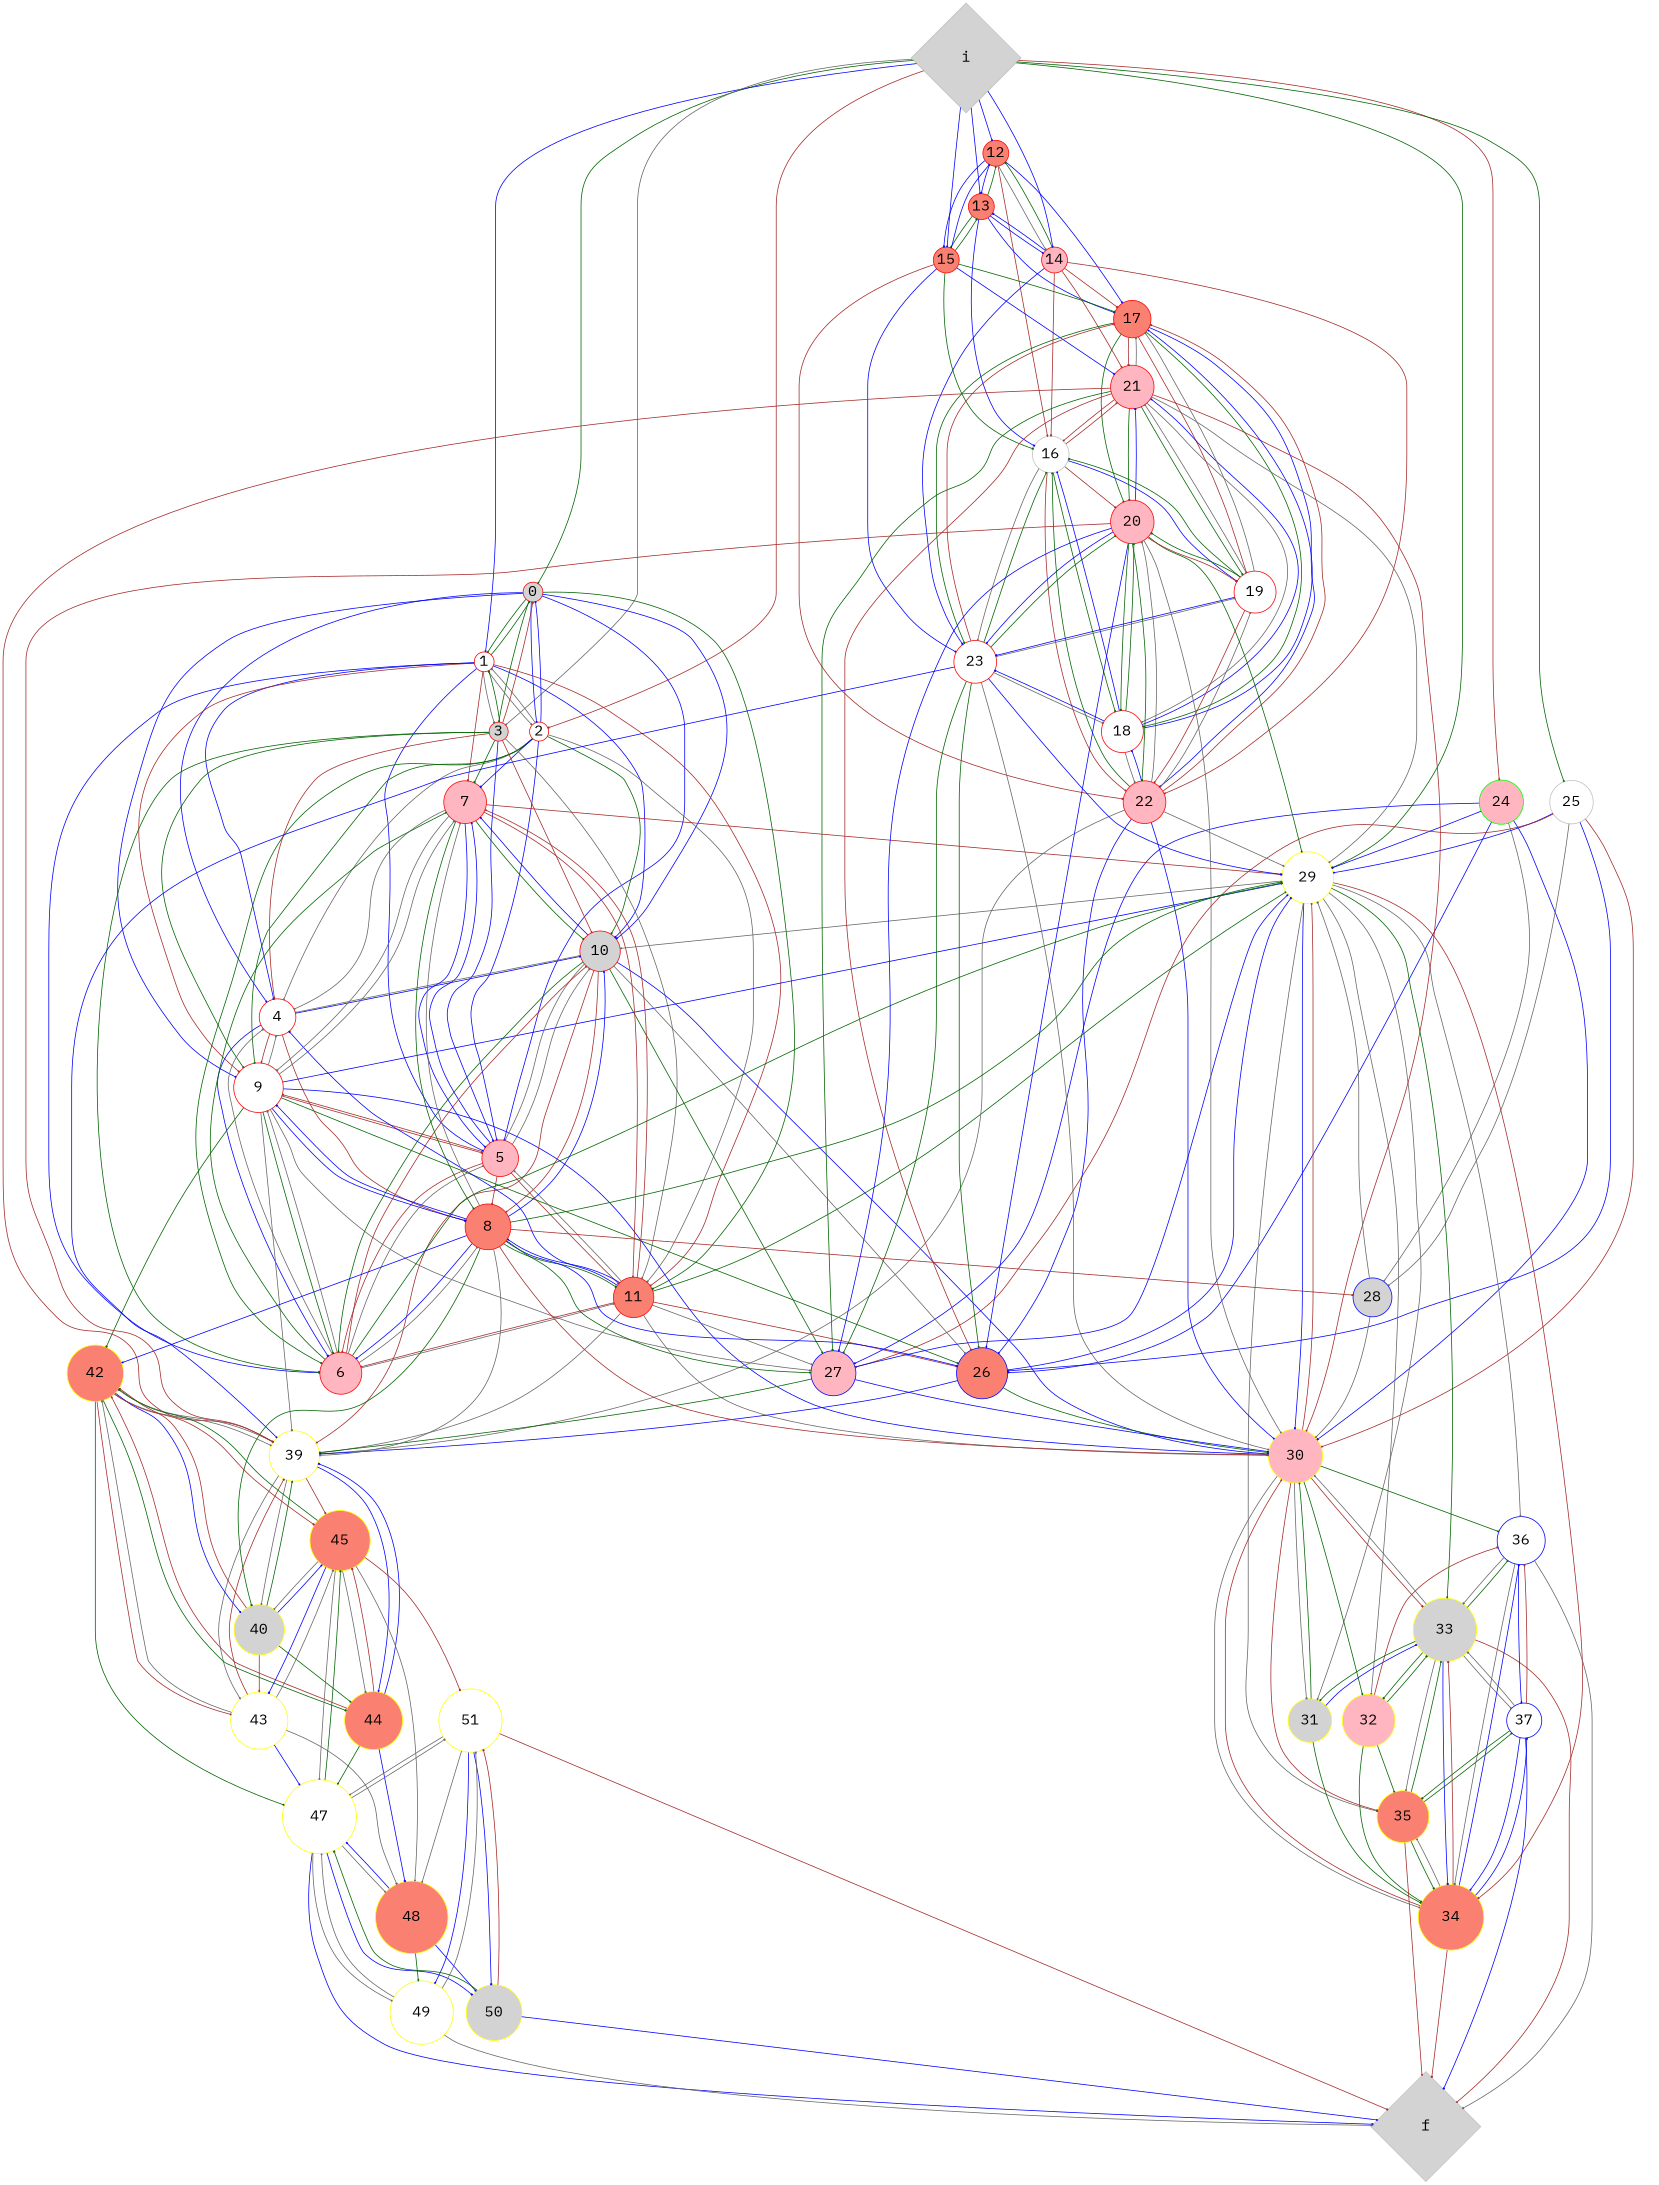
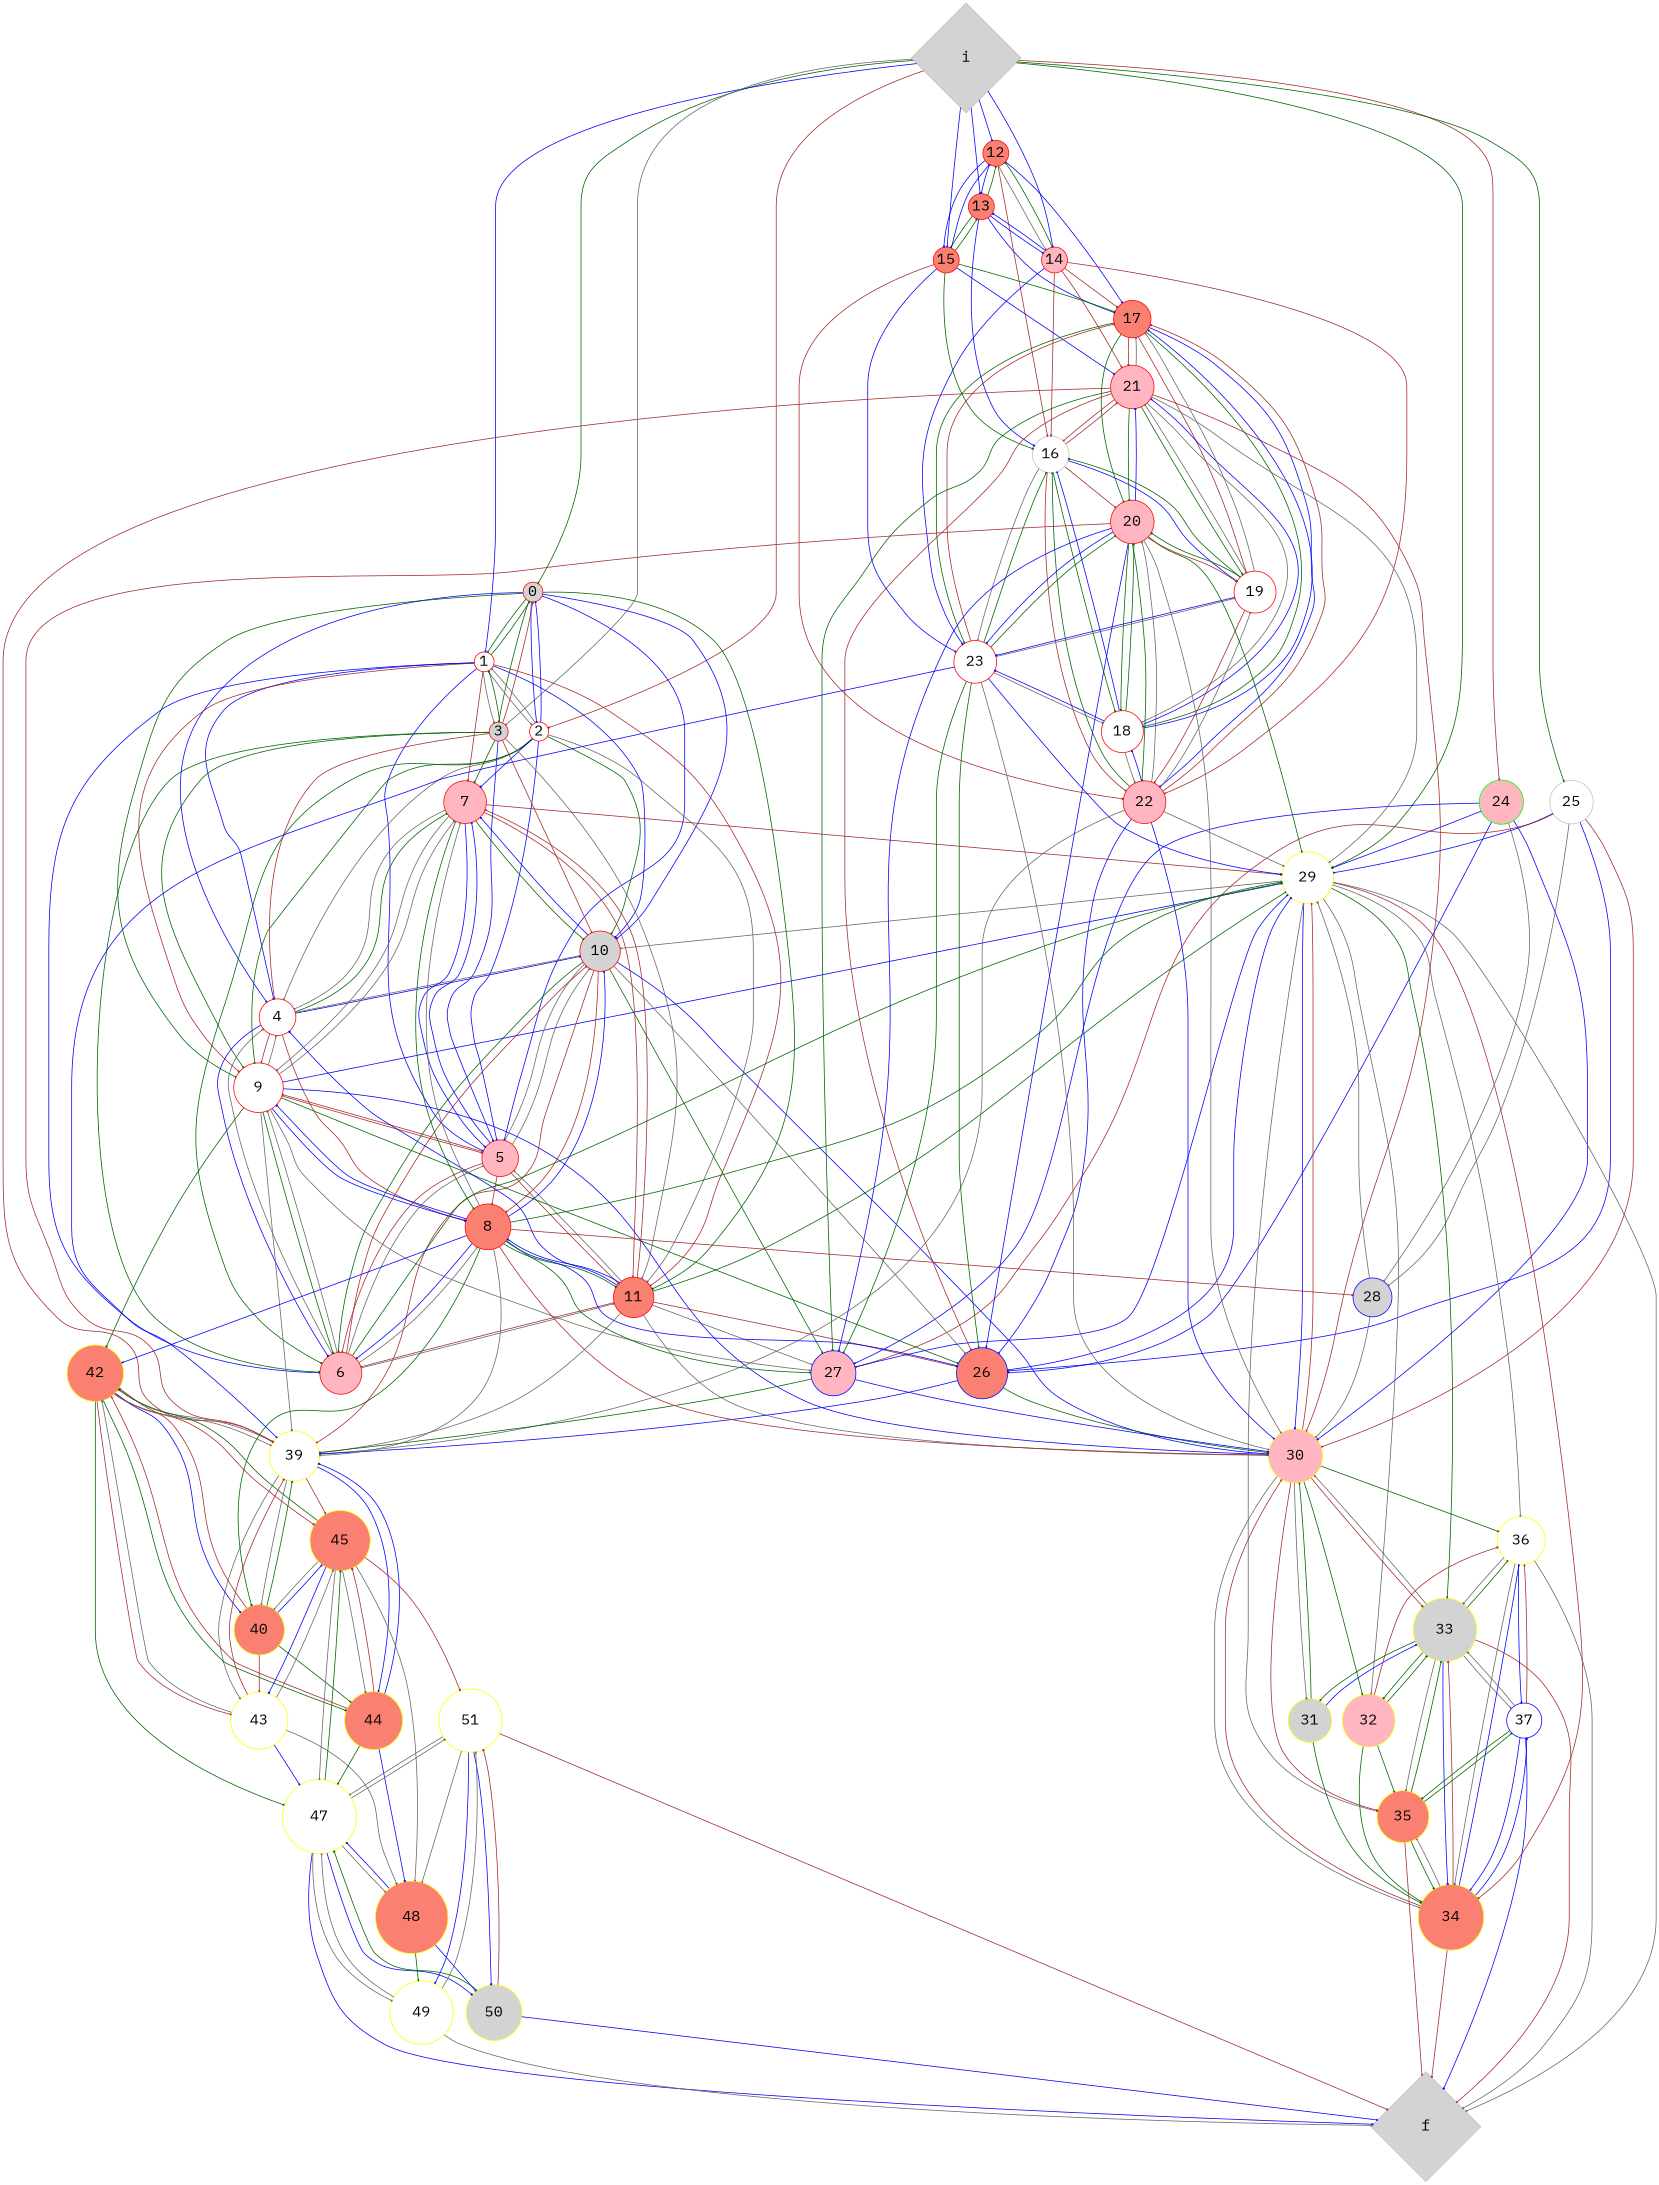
(166, 700) -> (166, 700)
(233, 1022) -> (380, 921)
(1420, 1291) -> (1656, 1475)
(1521, 1541) -> (1521, 1541)
(259, 1630) -> (259, 1630)
